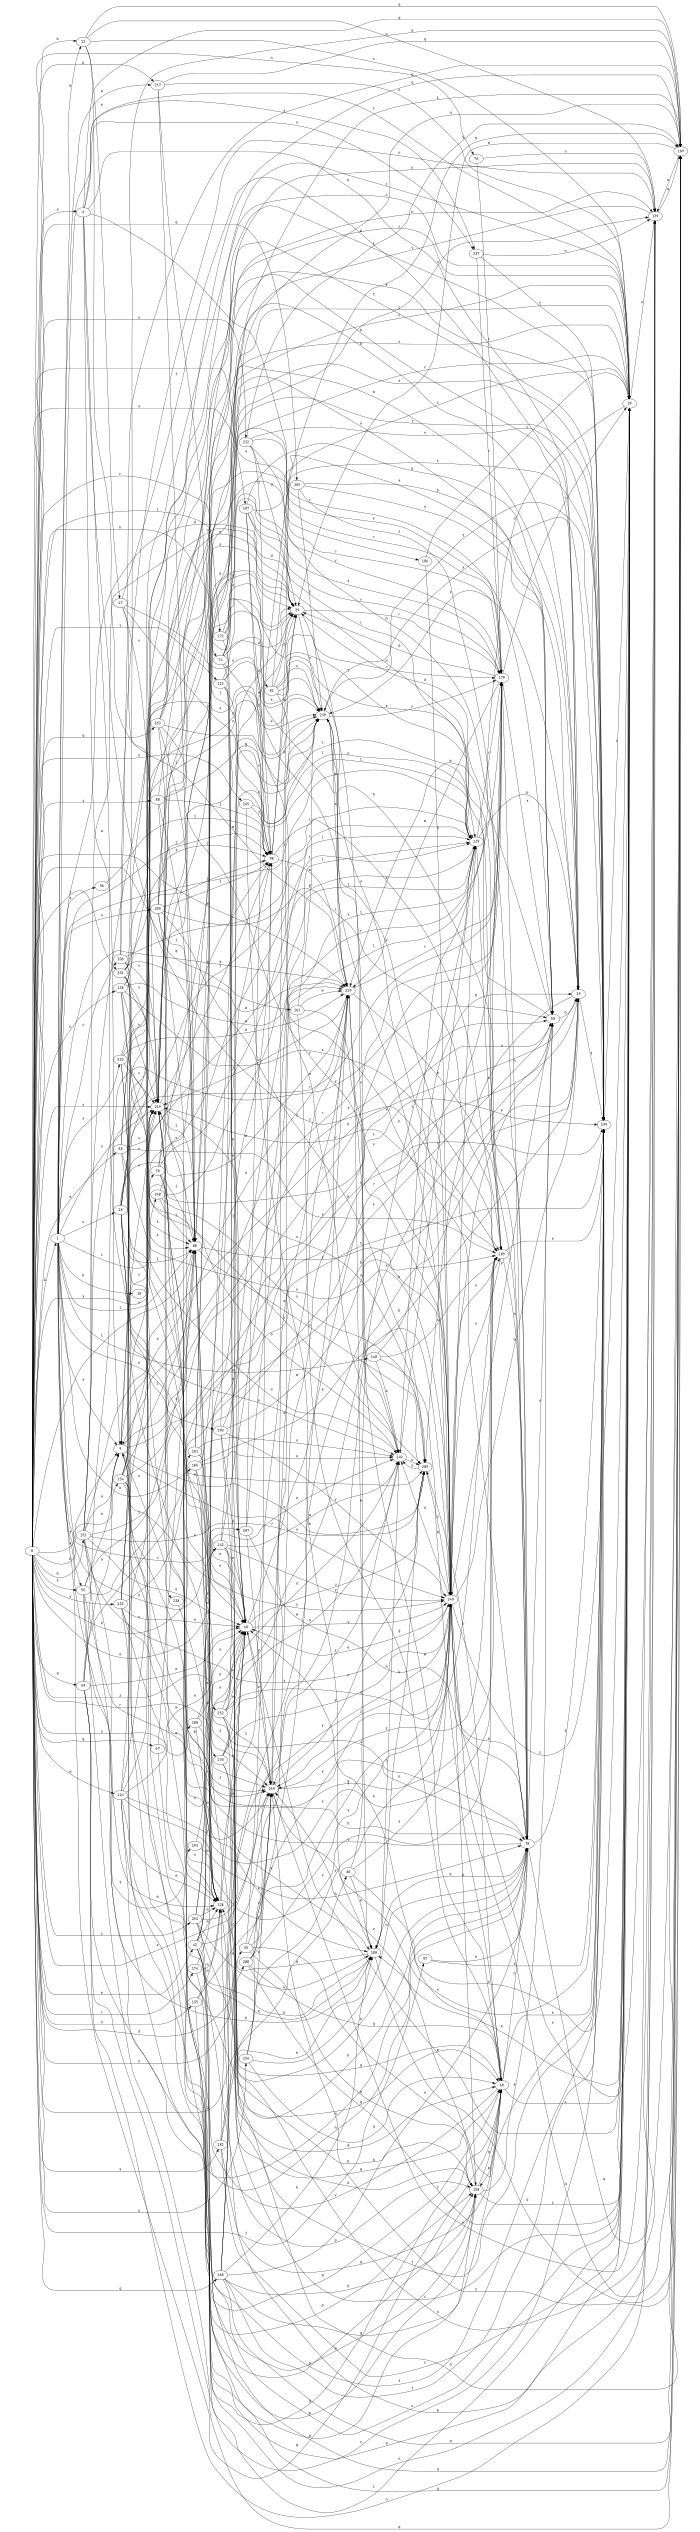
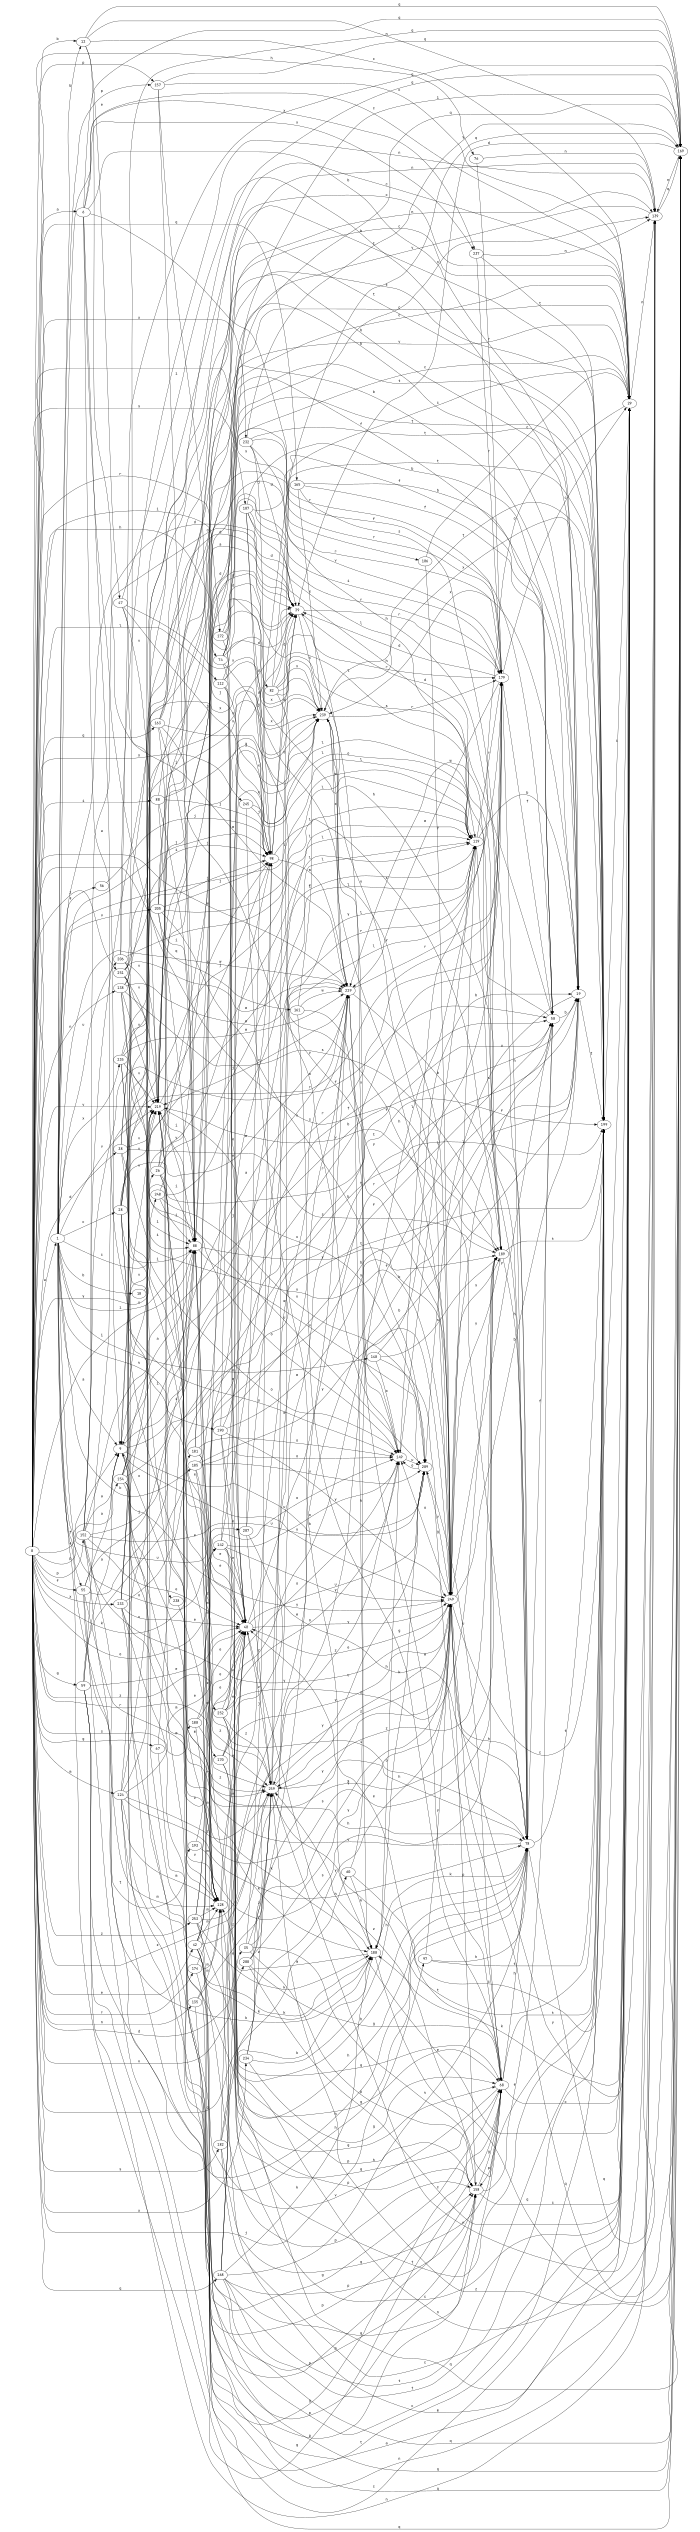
(389, 976) -> (309, 809)
(208, 1476) -> (311, 1474)
(442, 1755) -> (441, 1781)
